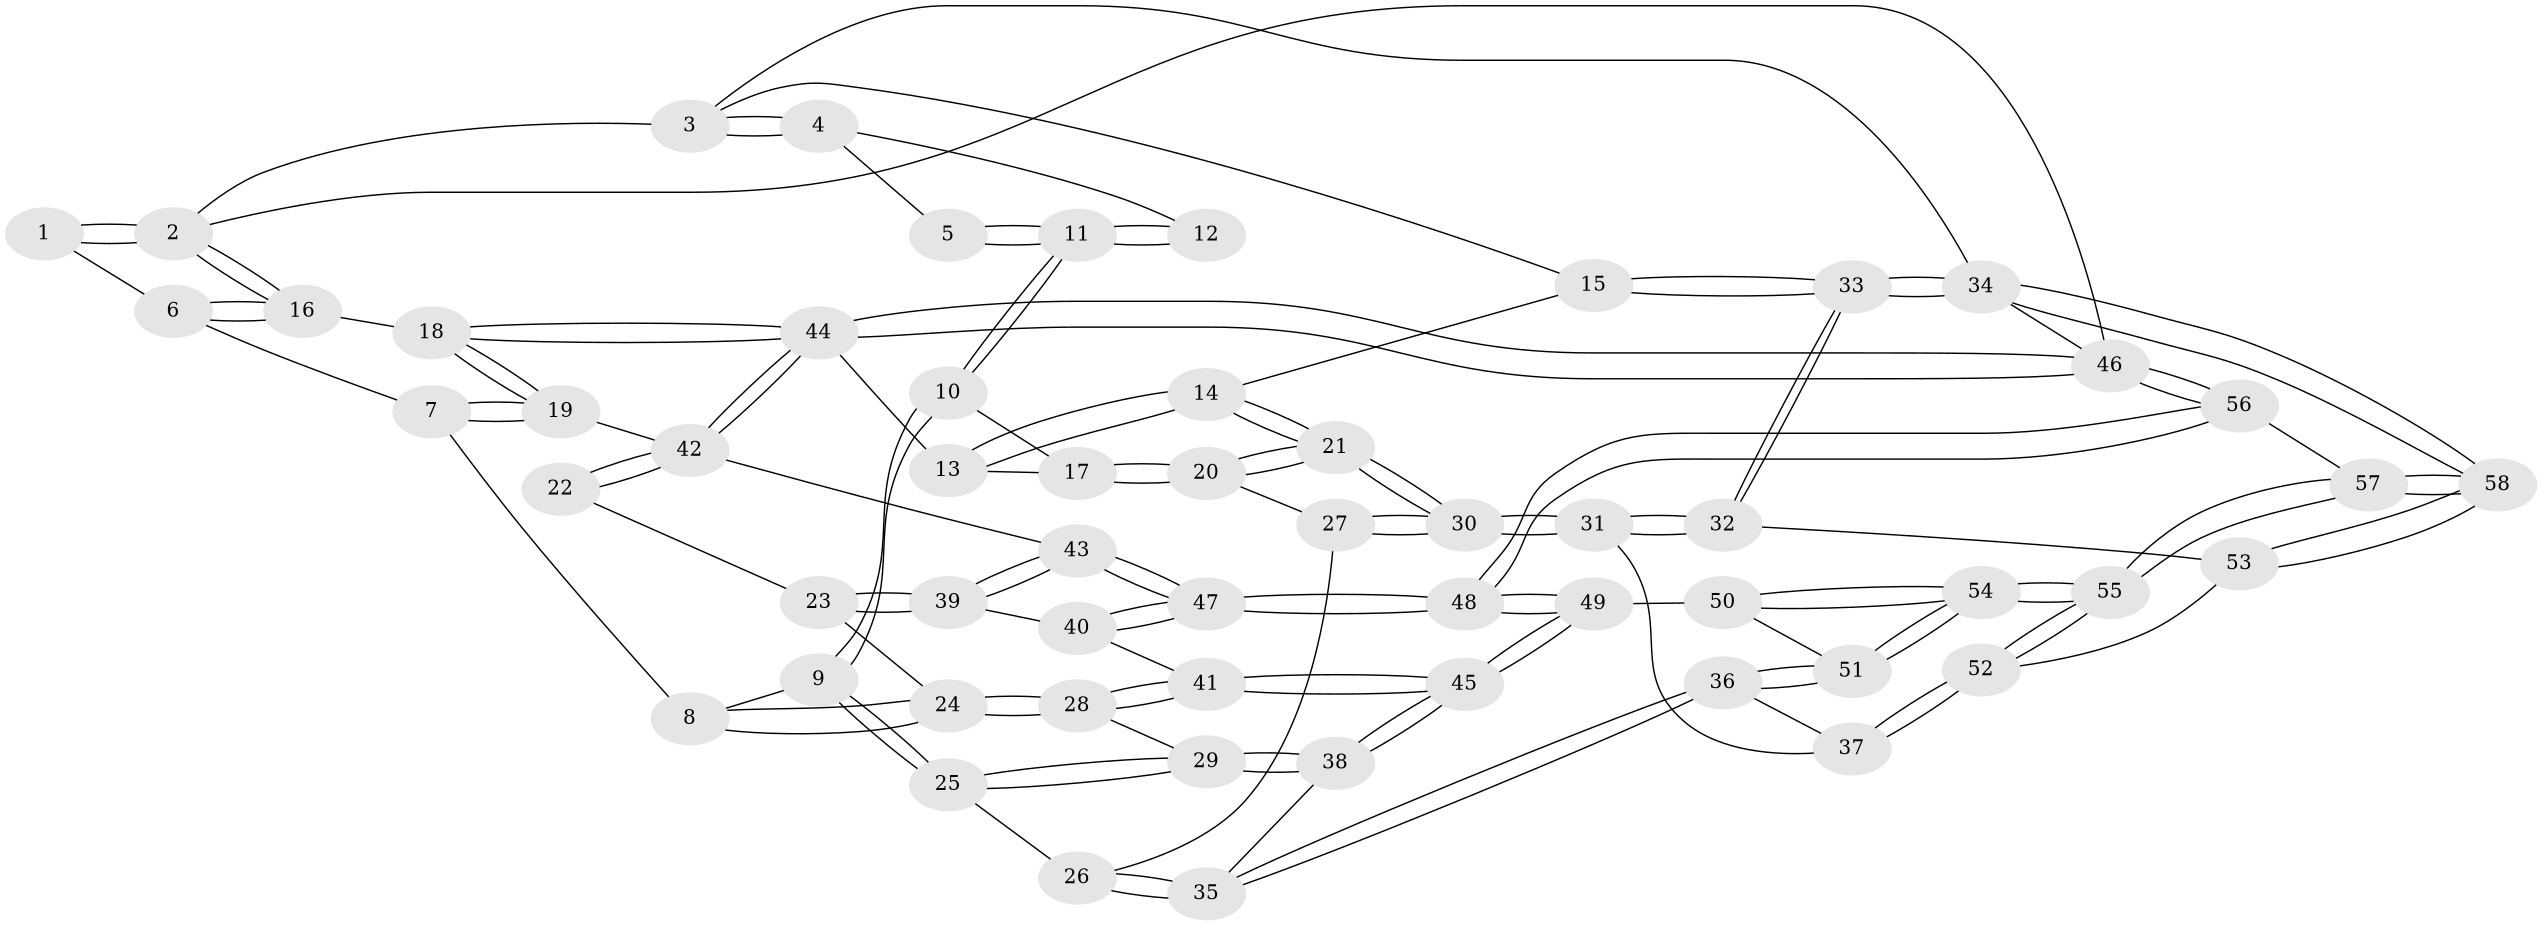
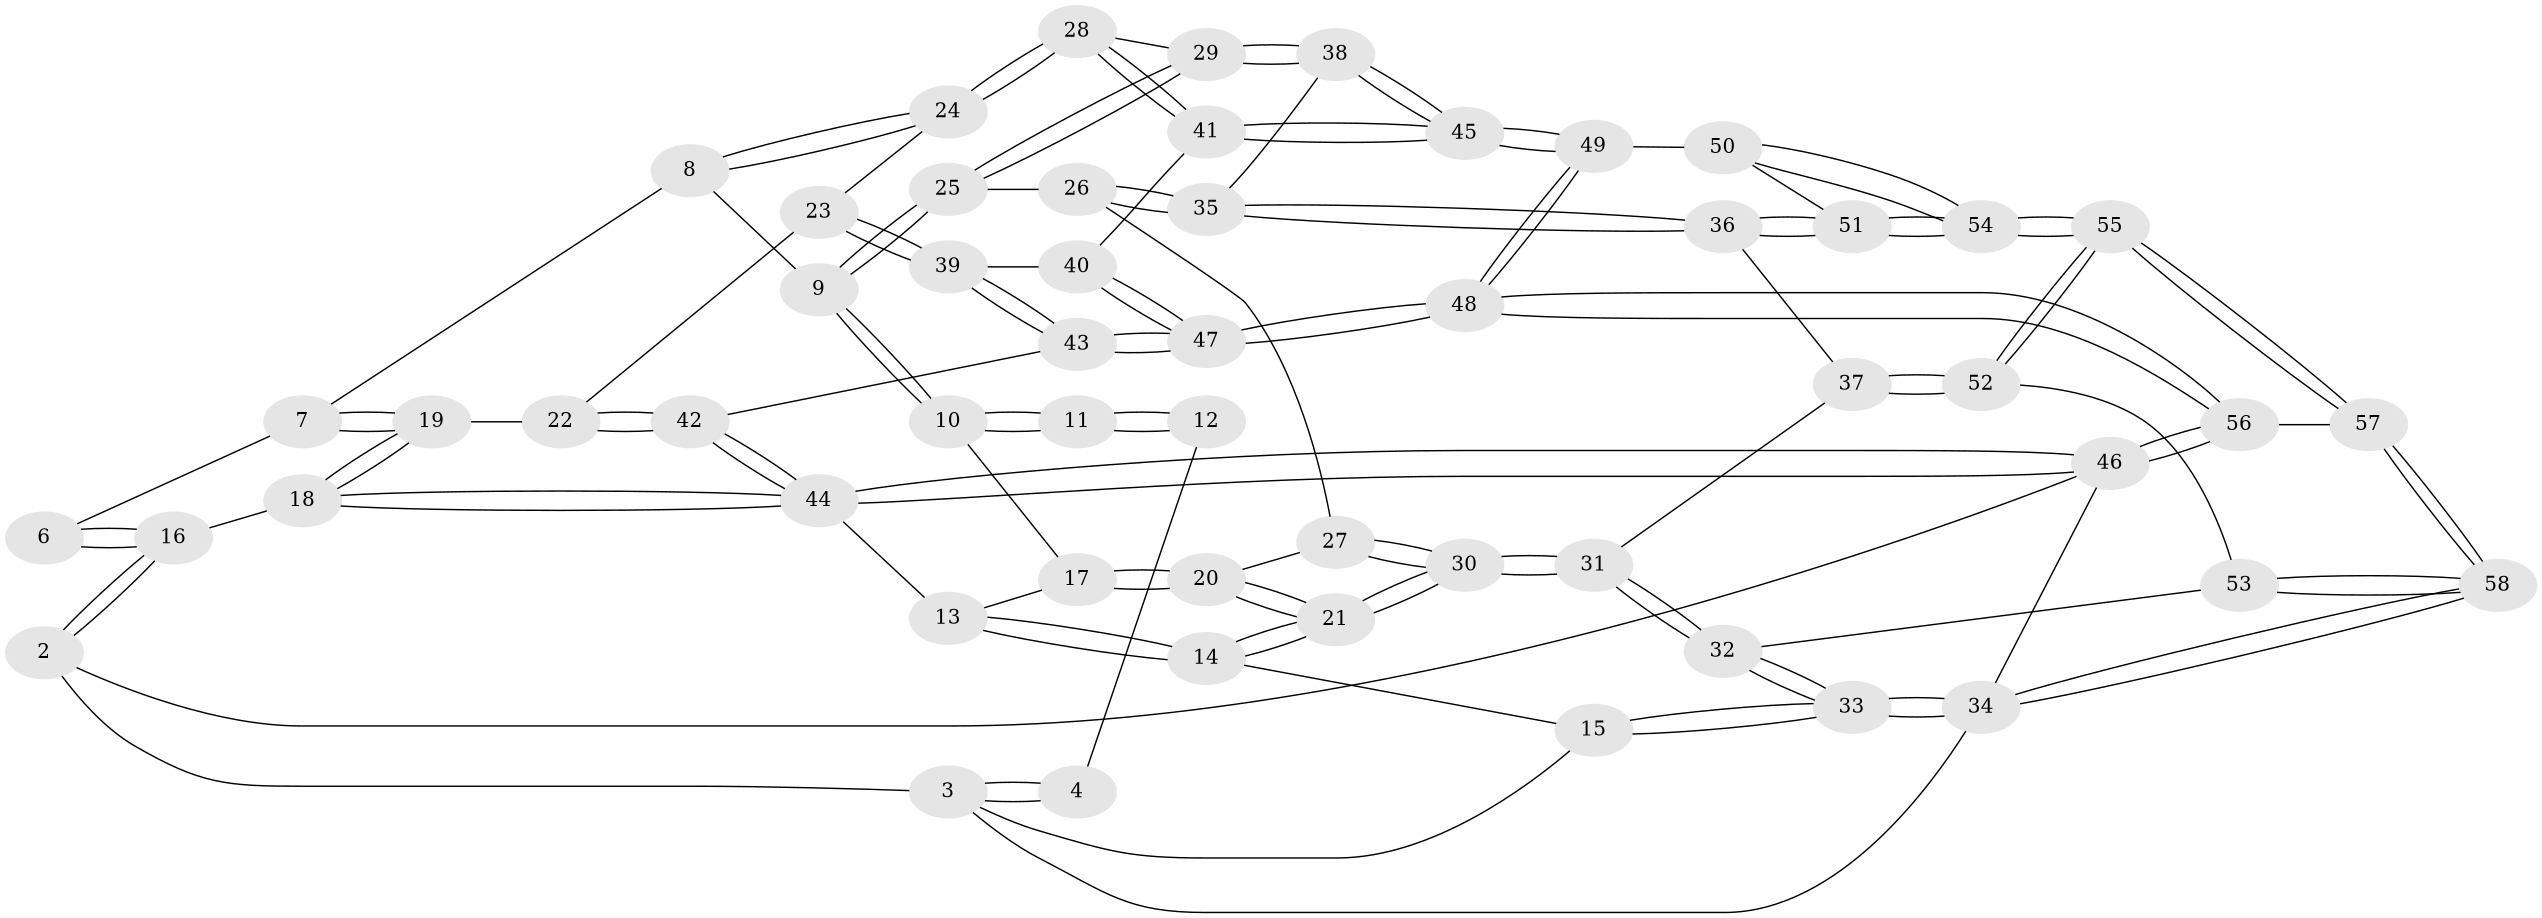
(44, 234) -> none
(948, 235) -> none
(626, 431) -> (497, 422)
